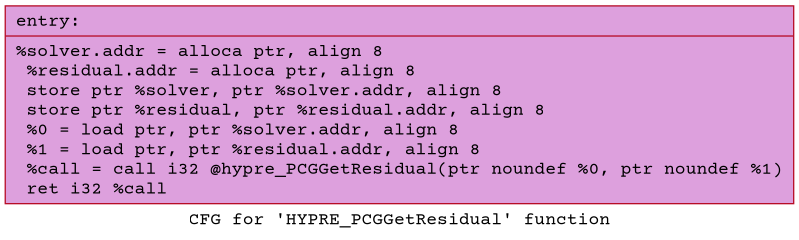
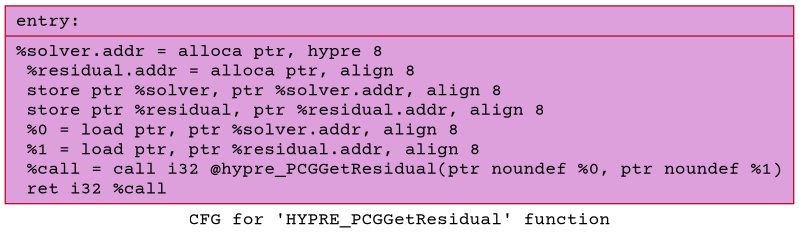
(200, 50) -> (200, 50)
